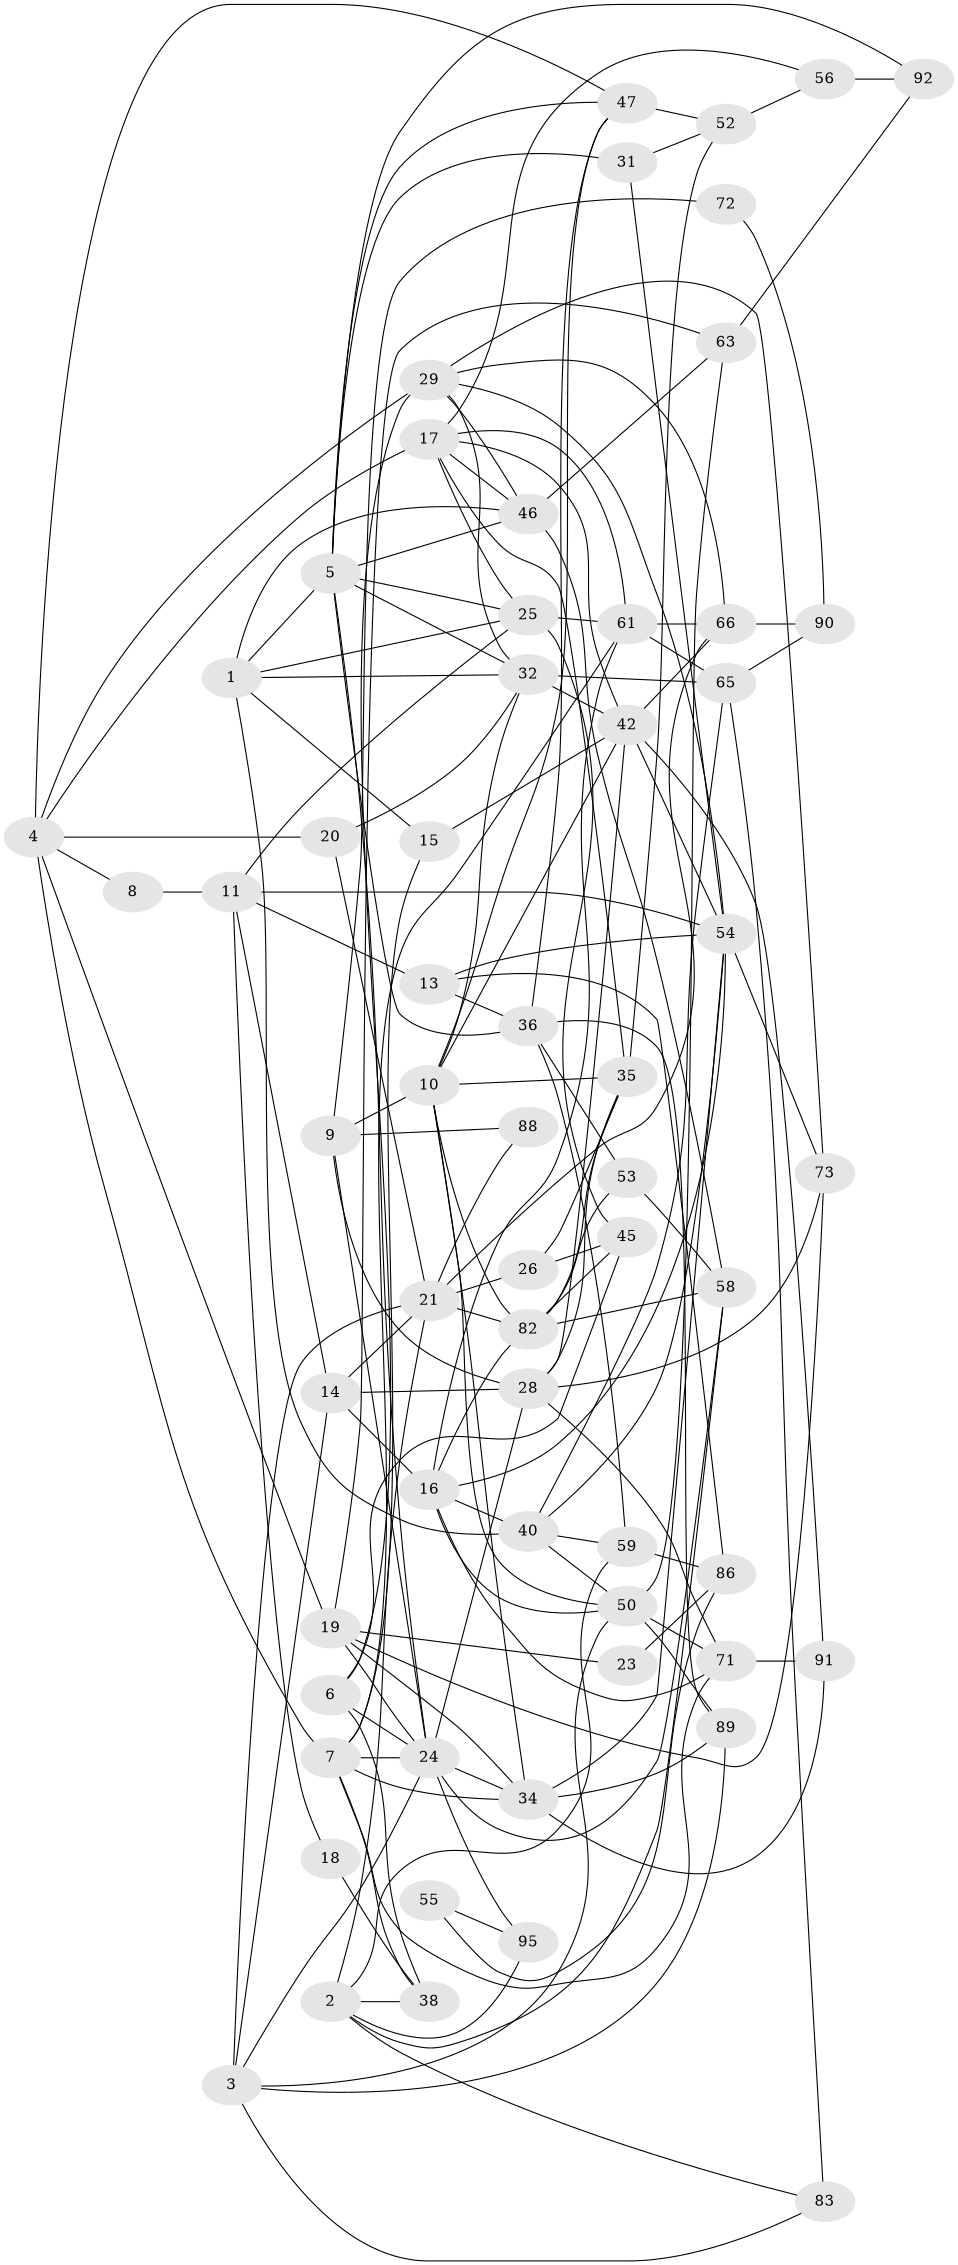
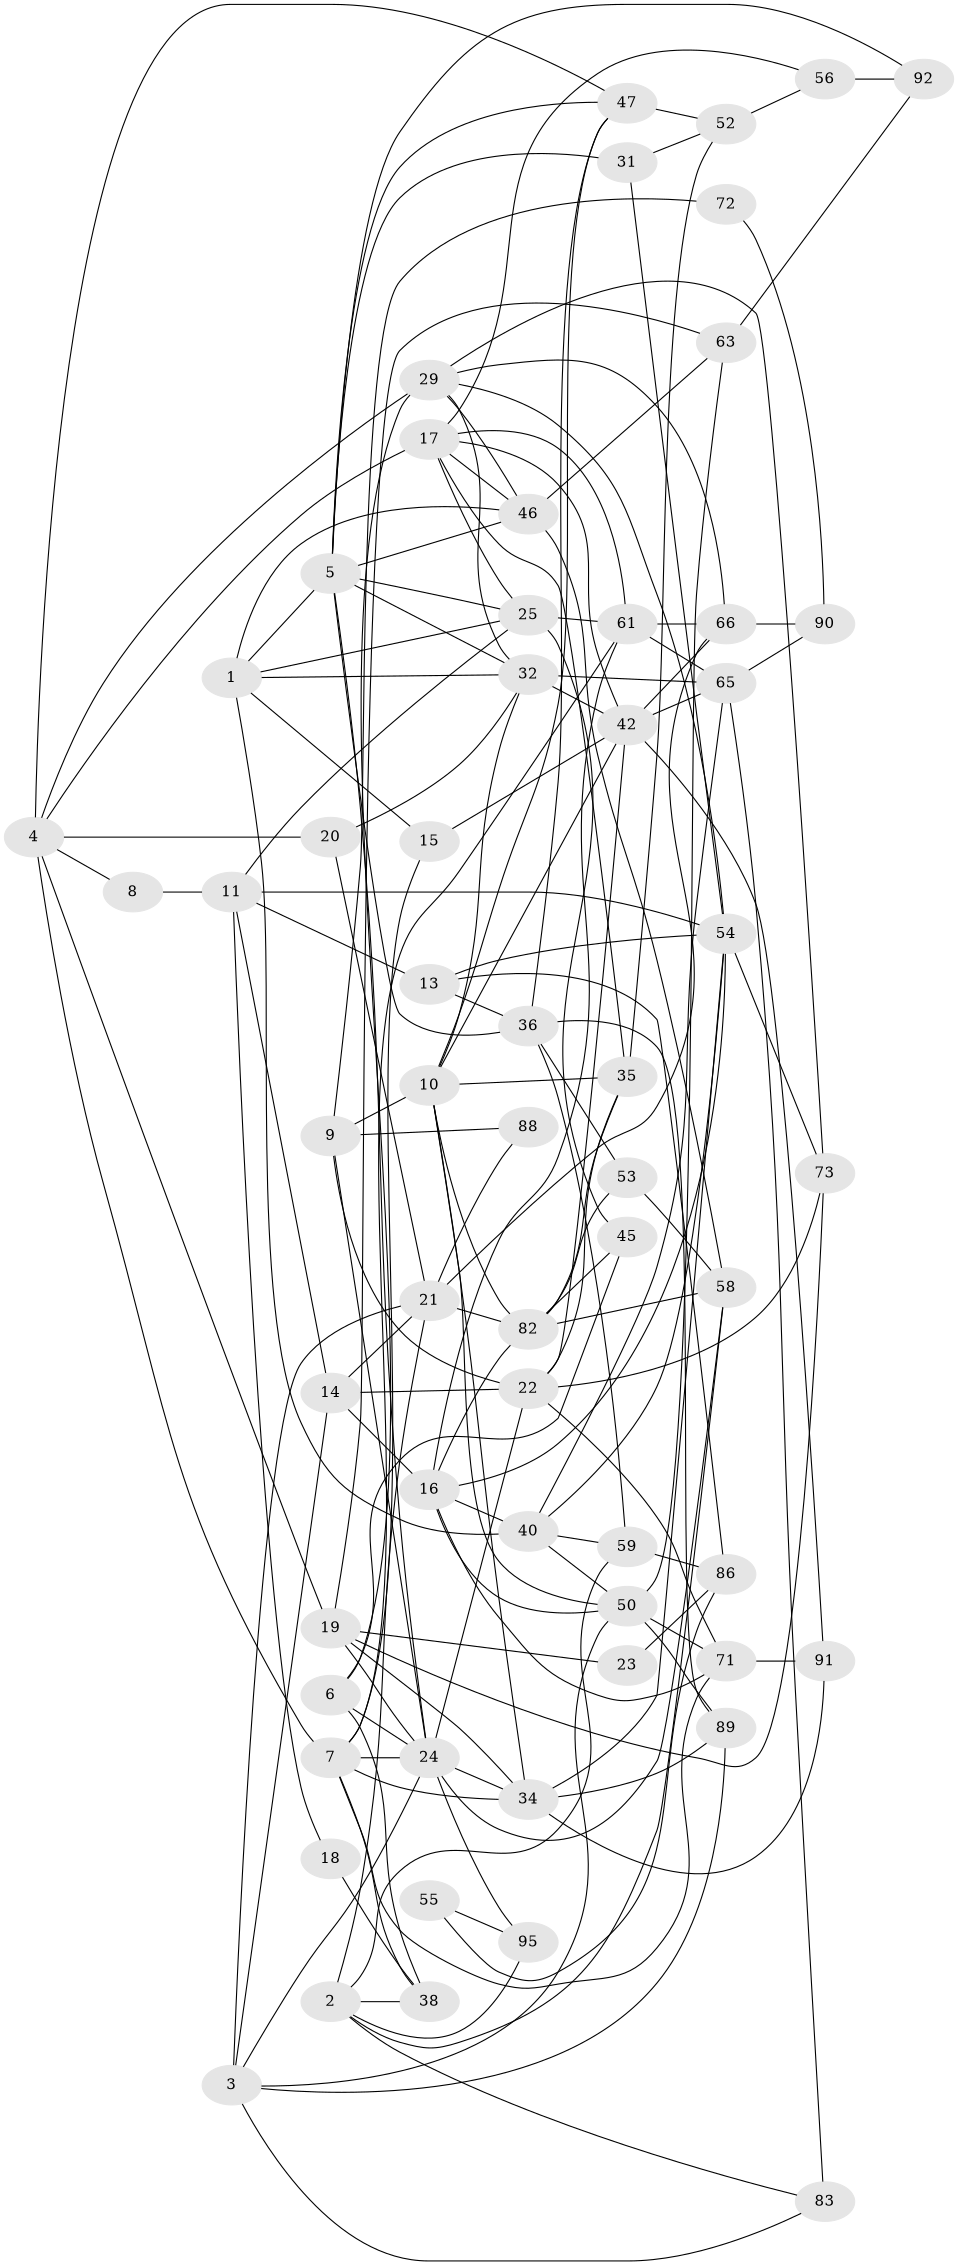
(683, 842) -> (672, 706)
(528, 1270) -> none
(528, 1389) -> (528, 1389)
